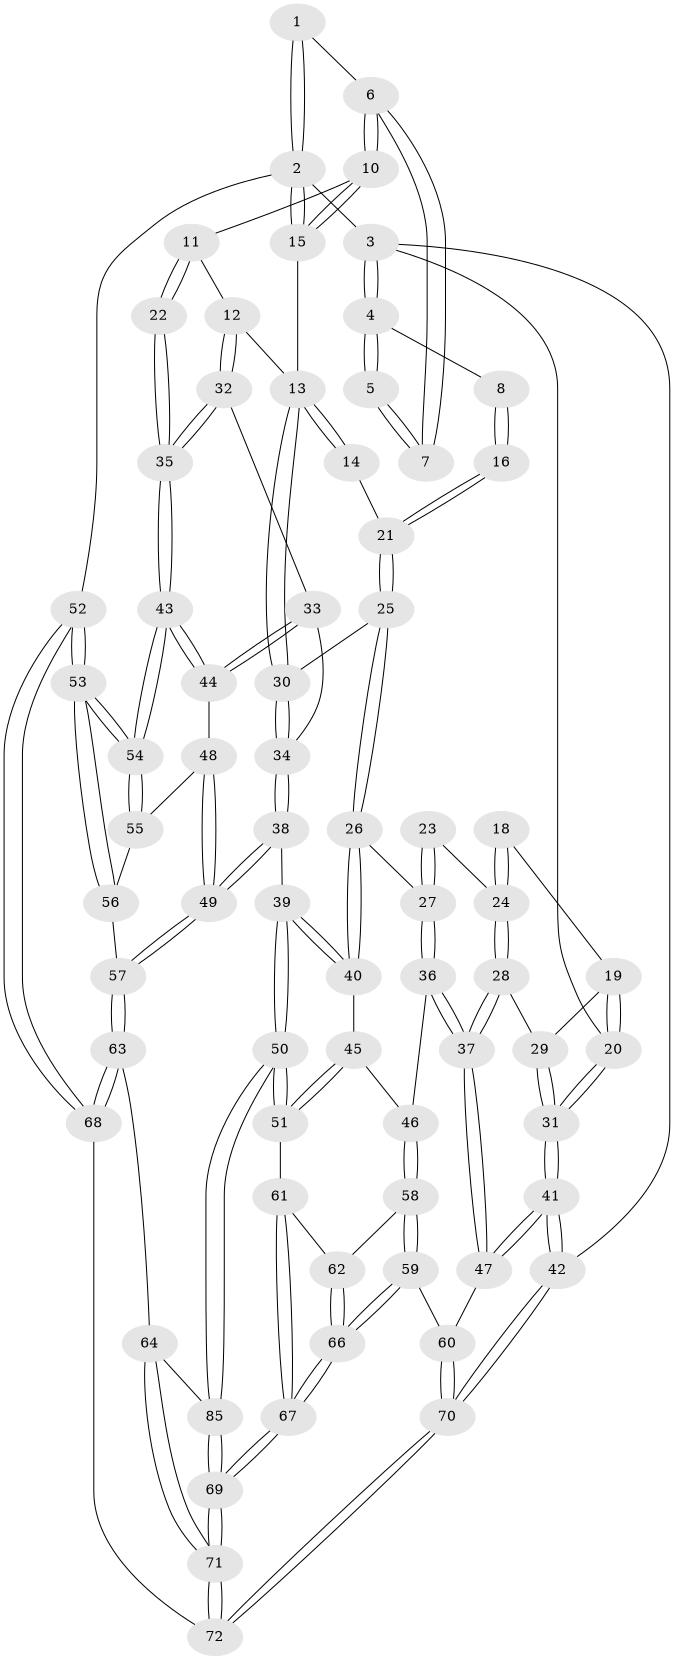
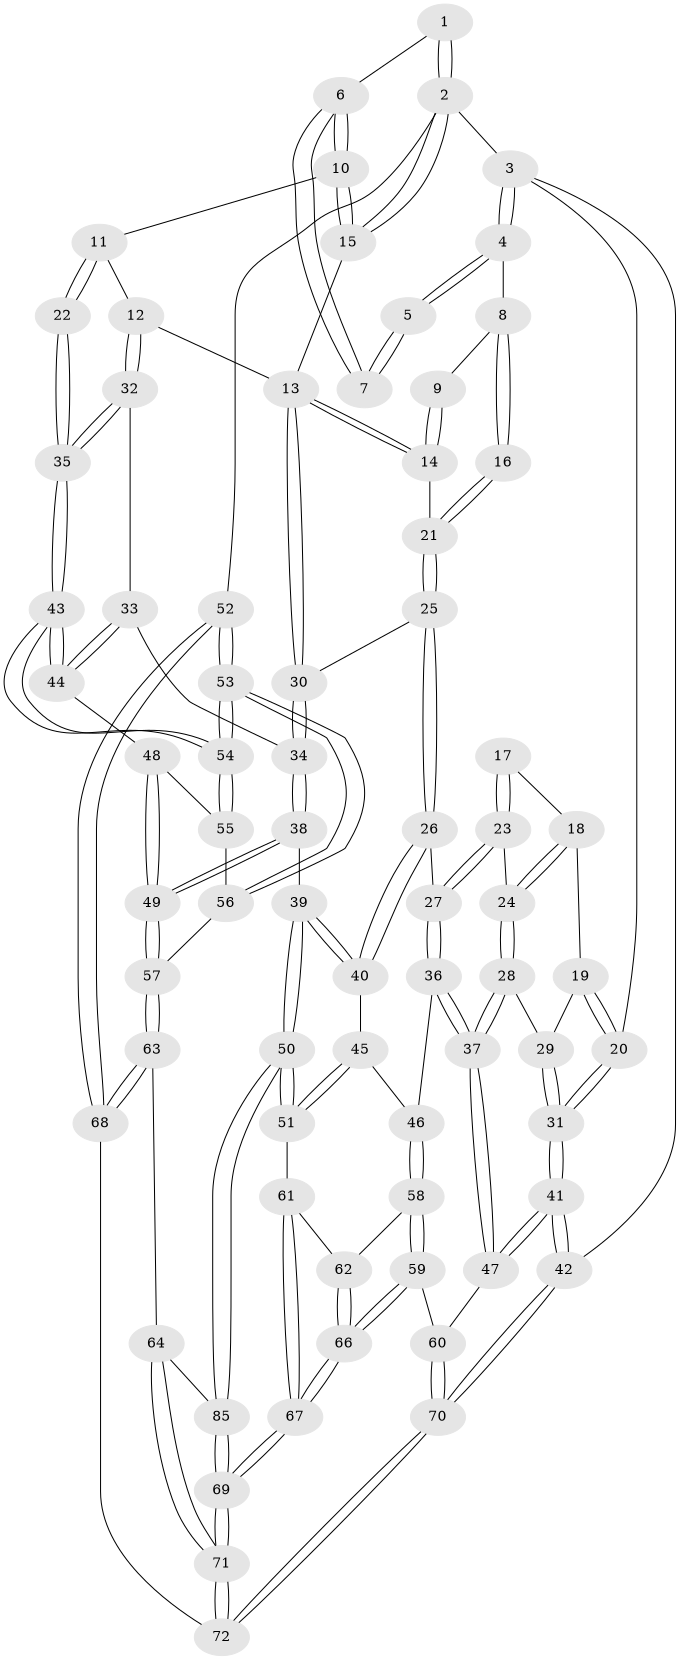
none -> (438, 389)
none -> (503, 756)
